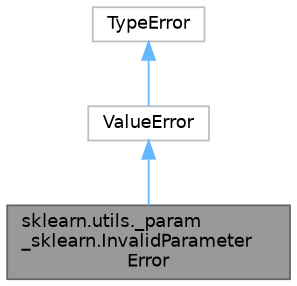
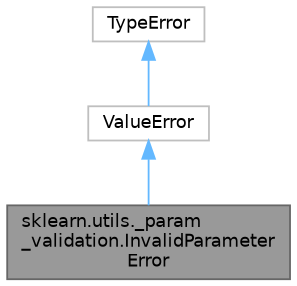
(149, 242) -> (149, 242)
